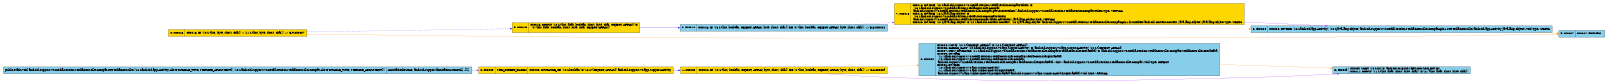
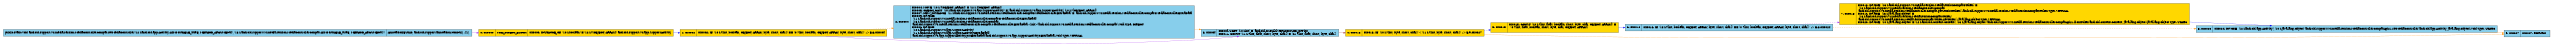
(1285, 24) -> (2230, 24)
none -> (1341, 33)
